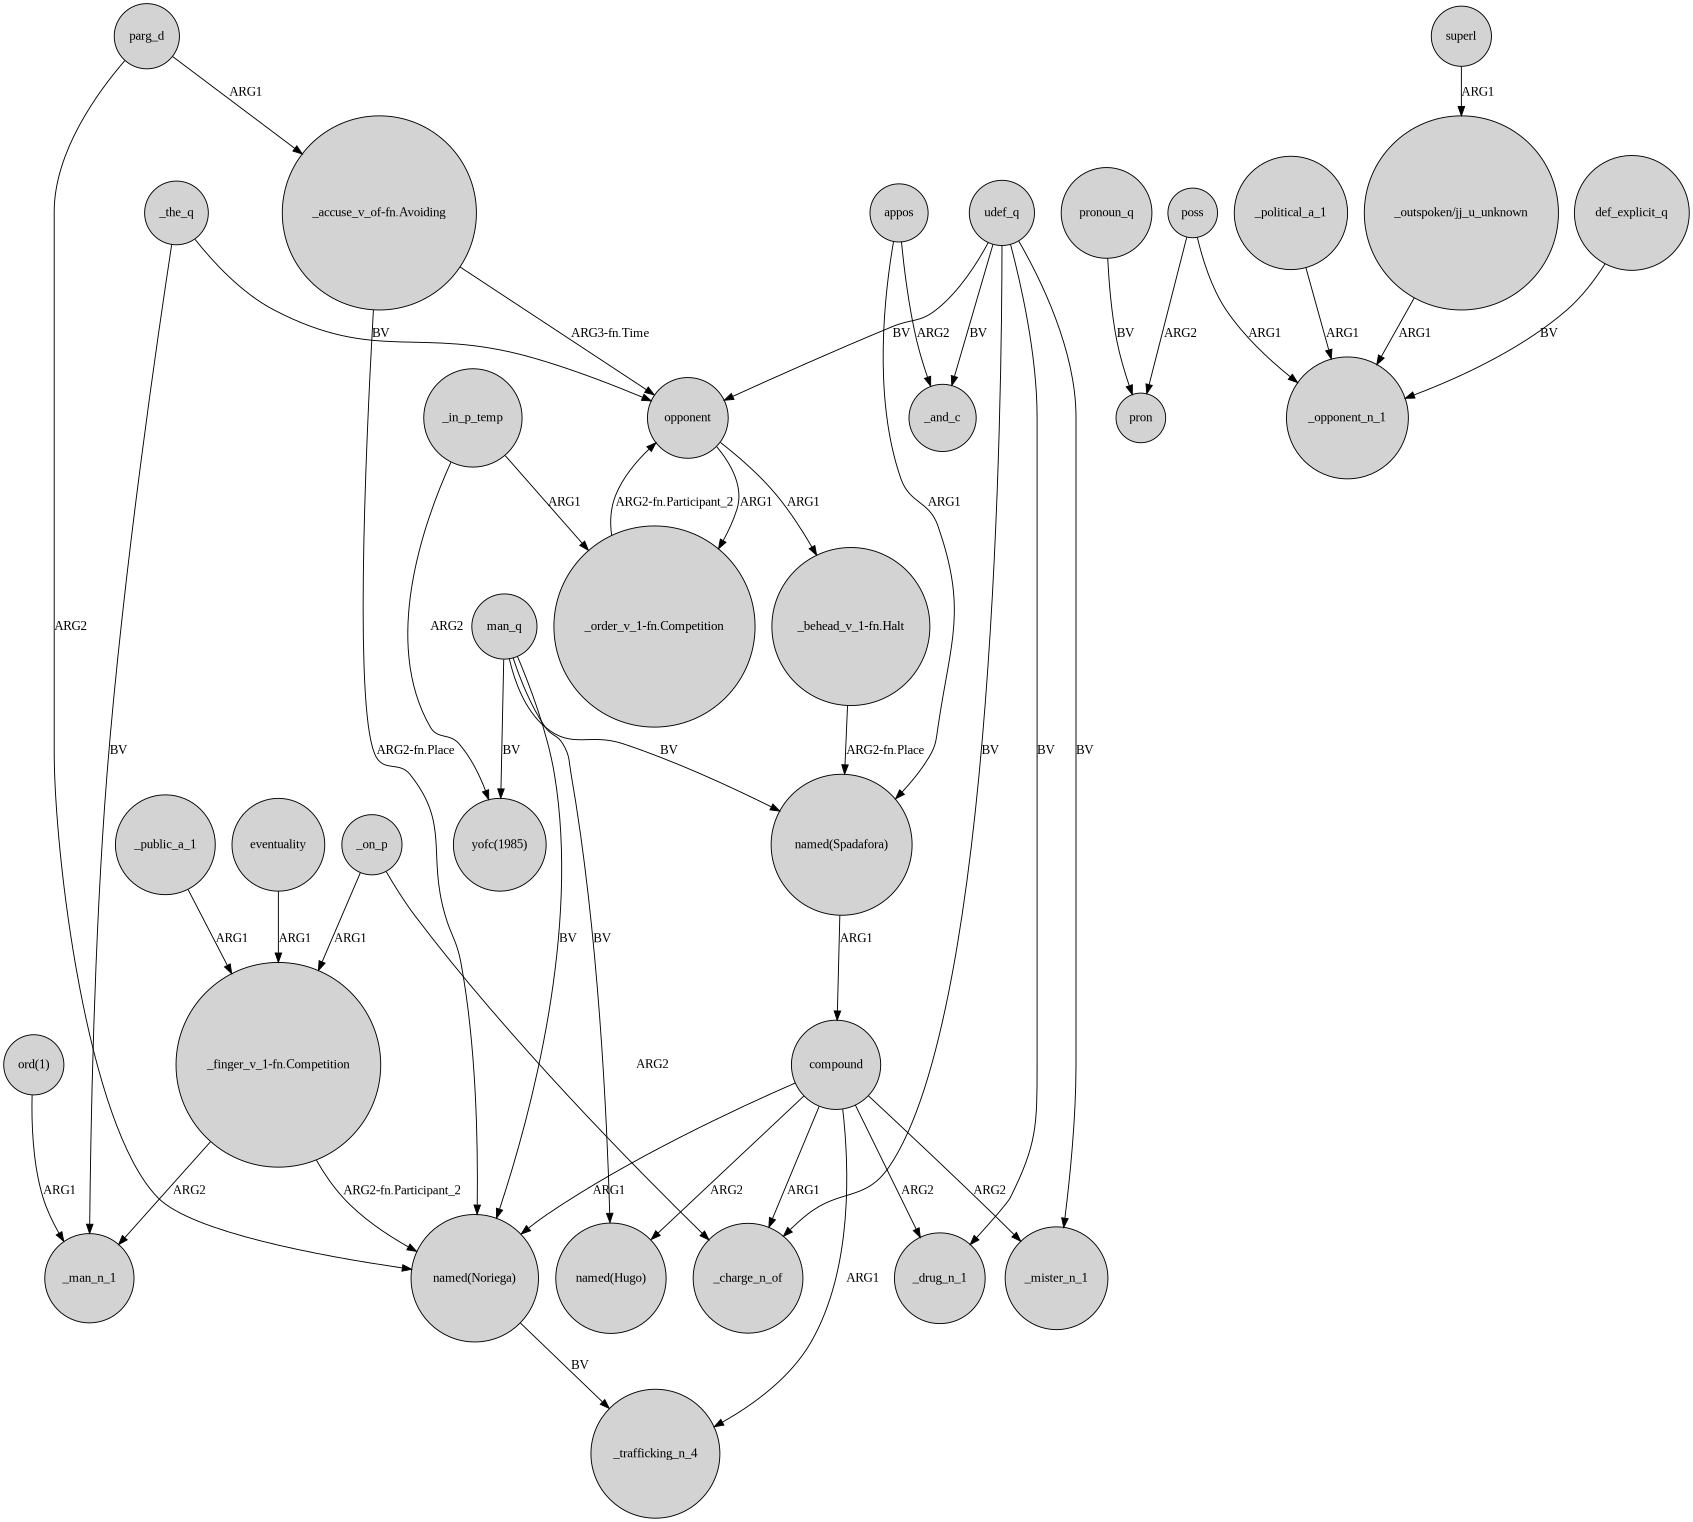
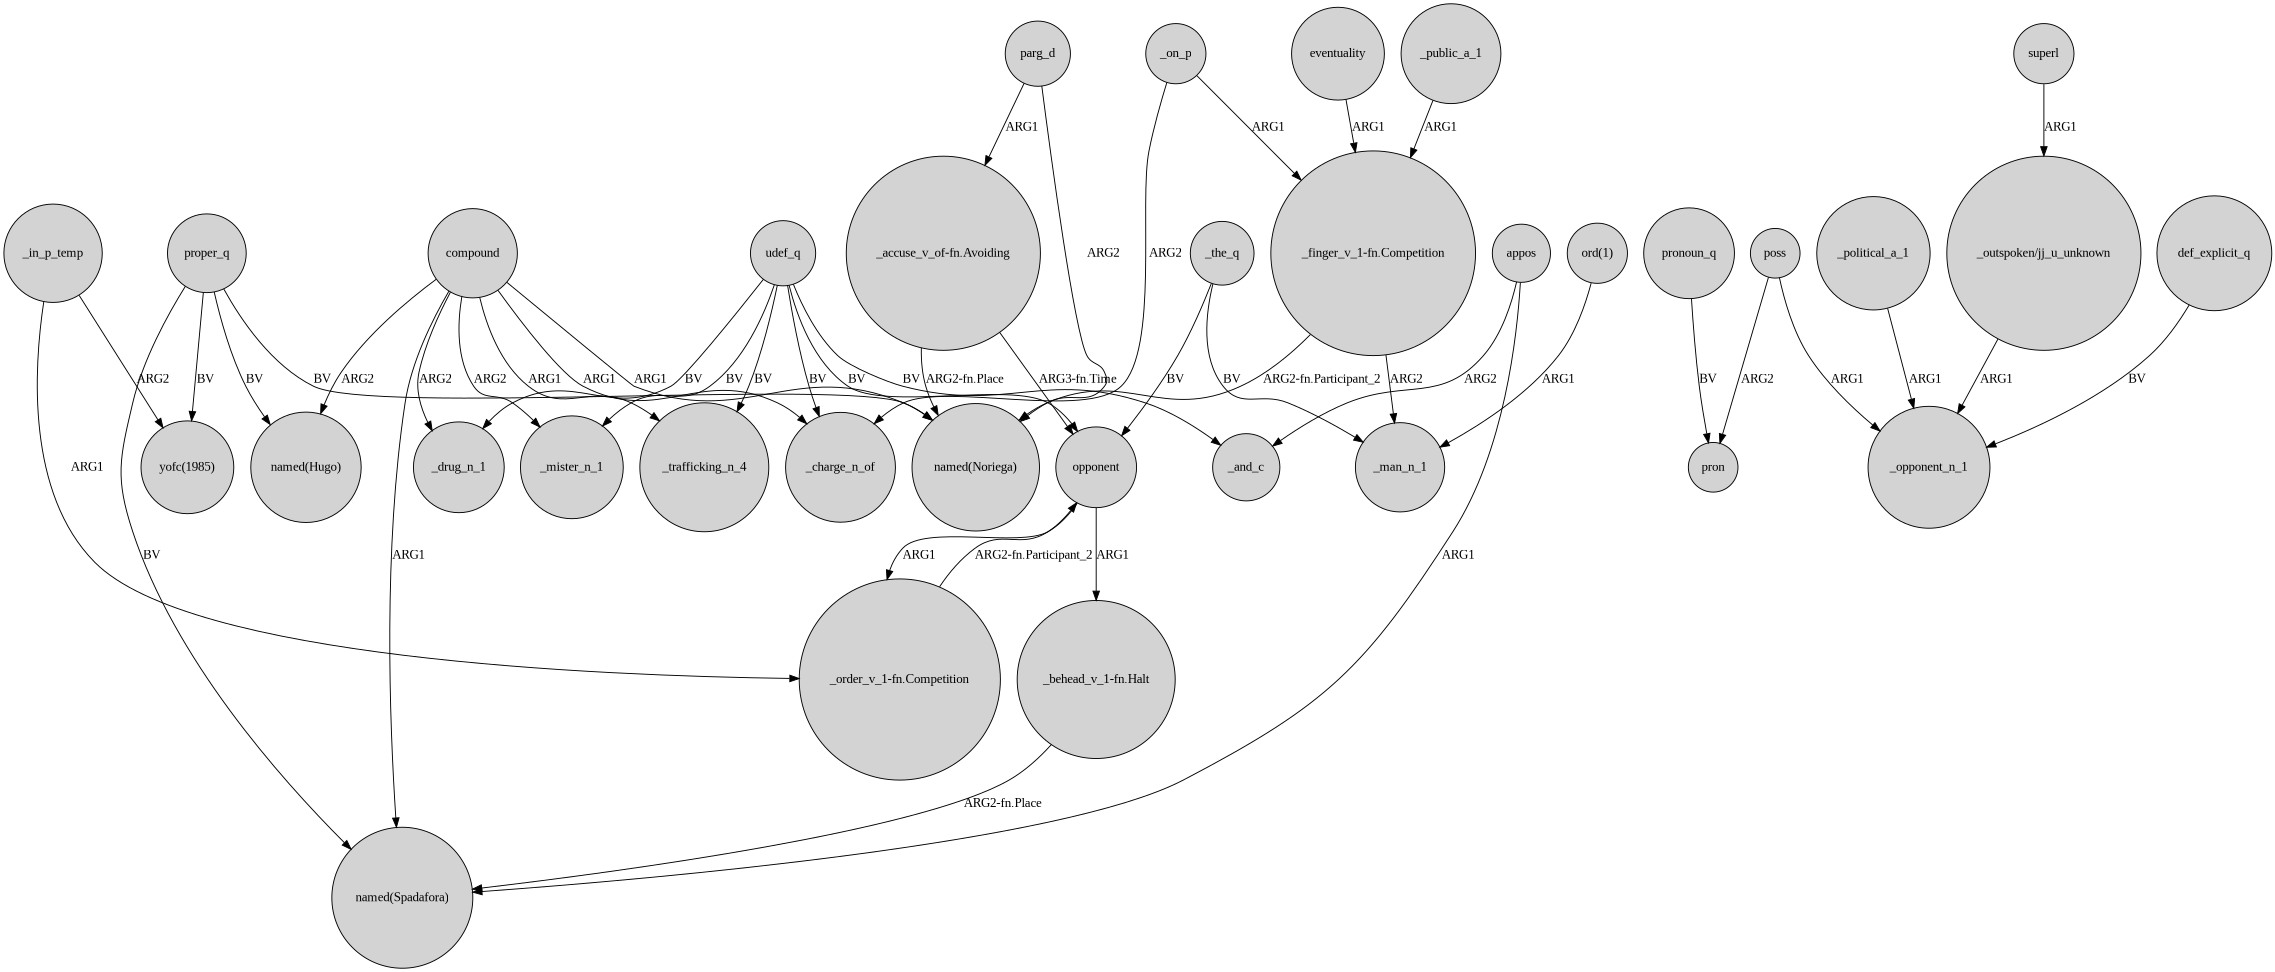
(504, 627) -> (207, 253)
(839, 963) -> (392, 550)
(561, 1362) -> (763, 345)
